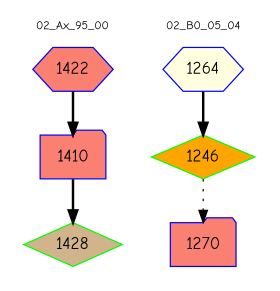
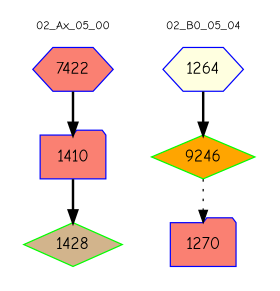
(73, 26) -> (73, 26)
(73, 69) -> (73, 69)
(203, 157) -> (203, 157)
